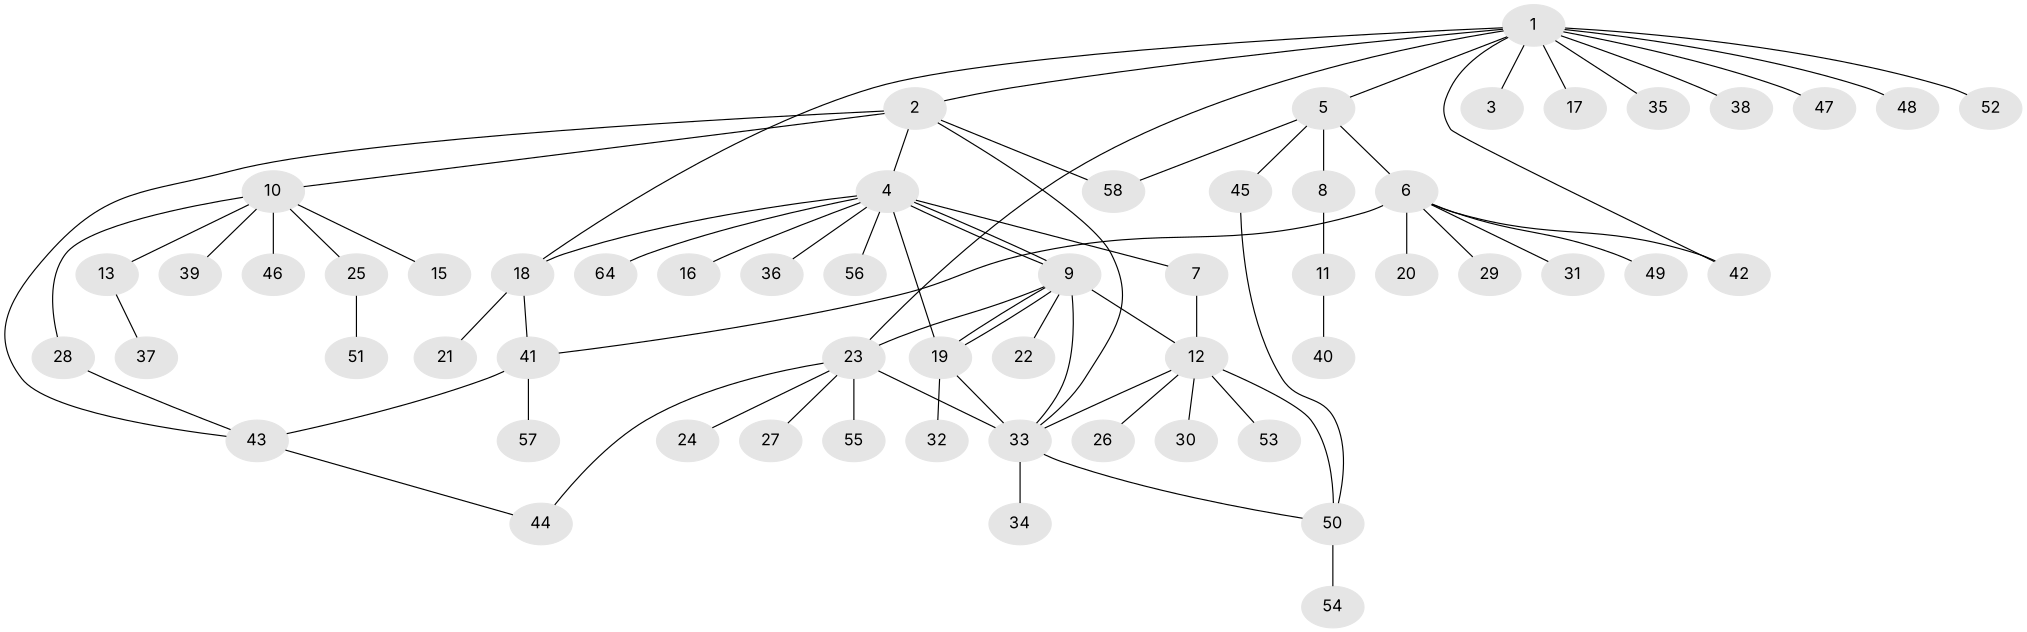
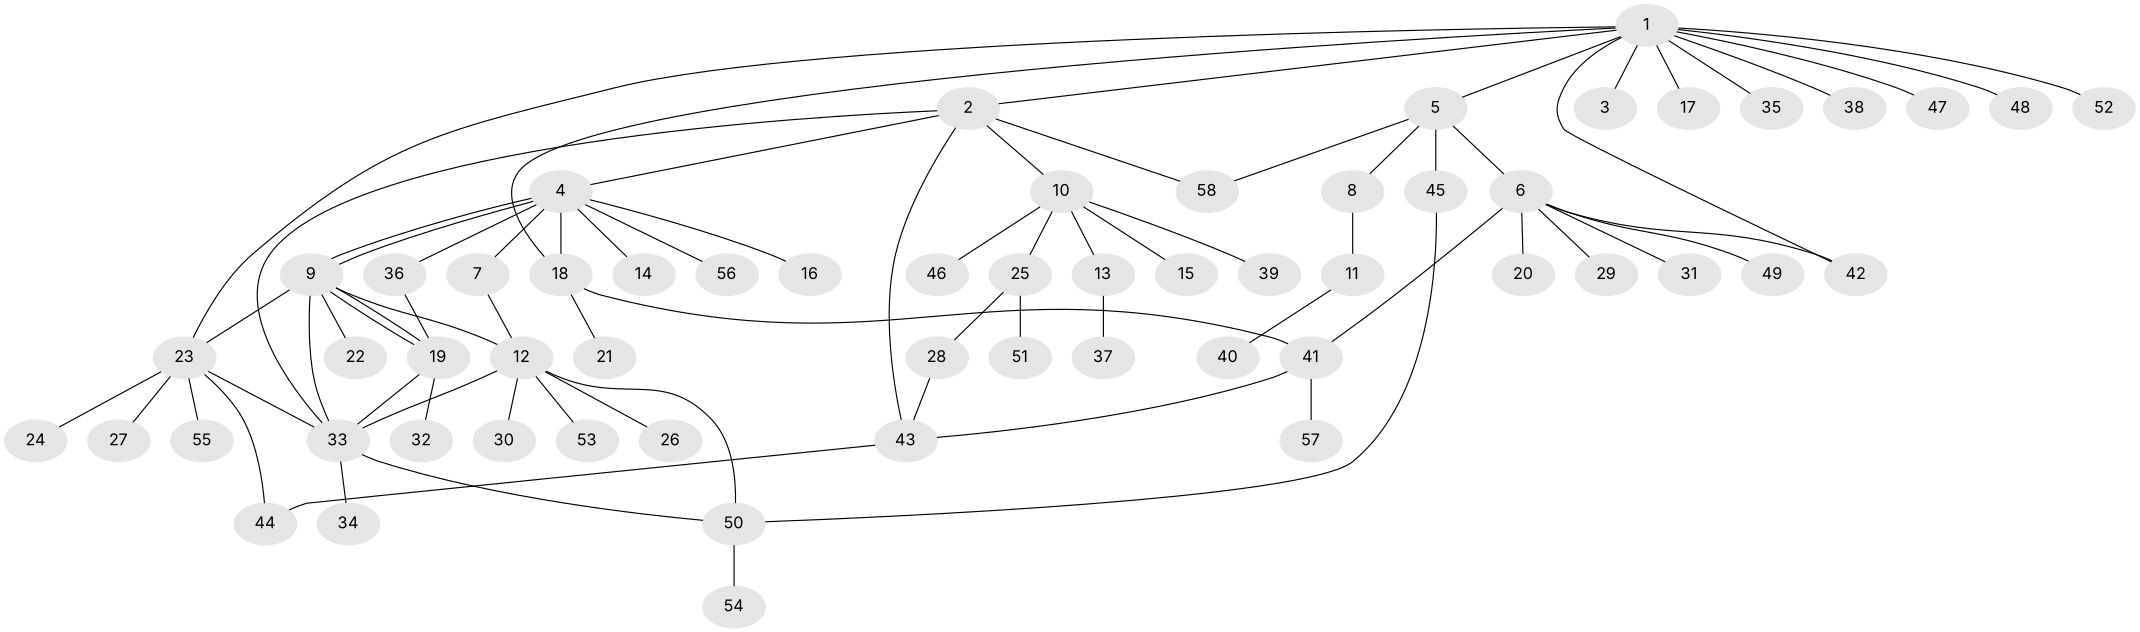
(110, 229) -> (974, 321)
(606, 275) -> (644, 275)
(914, 275) -> (412, 308)
